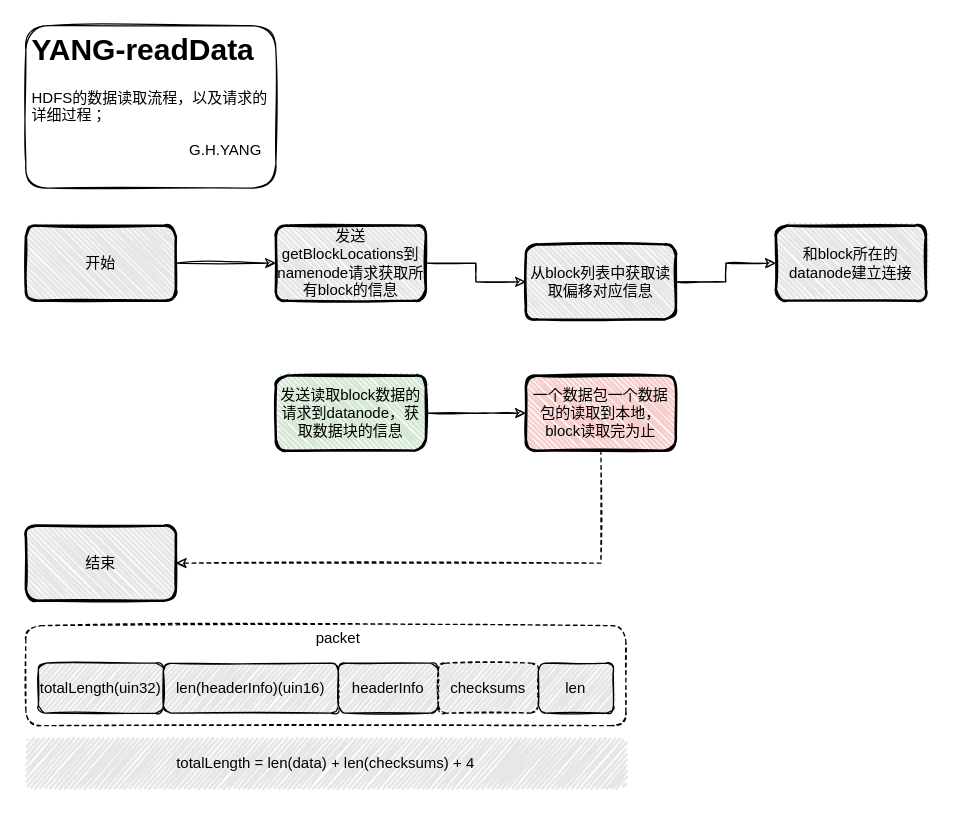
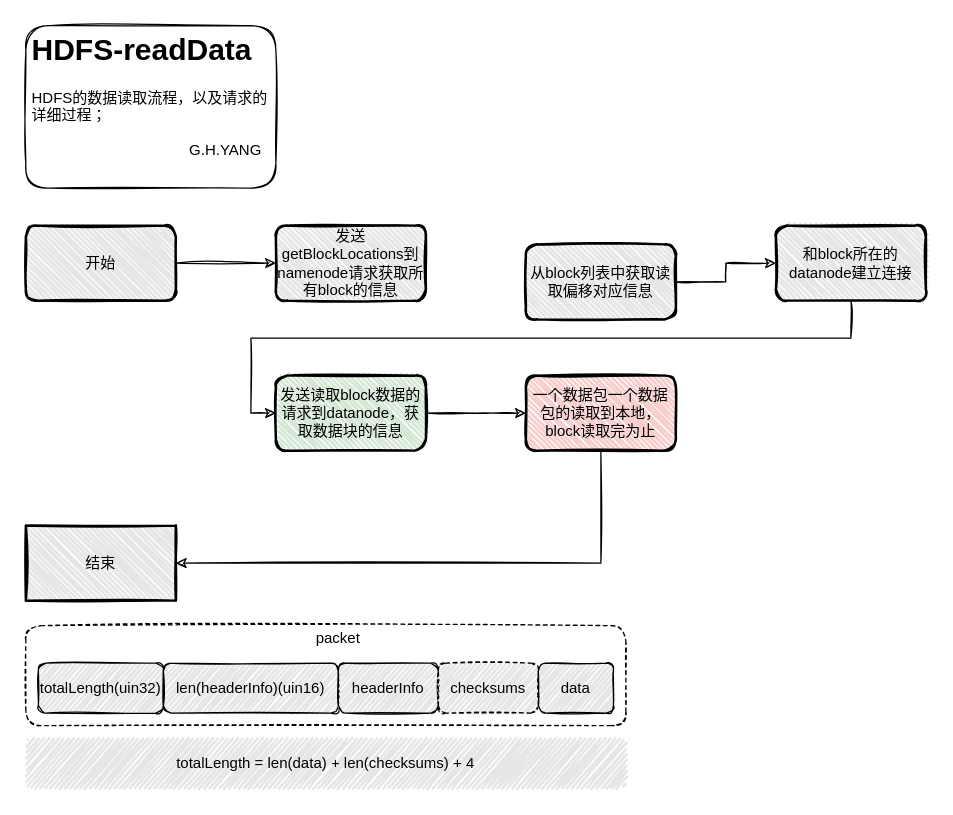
(152, 40) -> (152, 40)
(476, 268) -> none
none -> (524, 338)
(101, 563) -> (101, 563)
(449, 563) -> (449, 563)
(576, 688) -> (576, 688)
